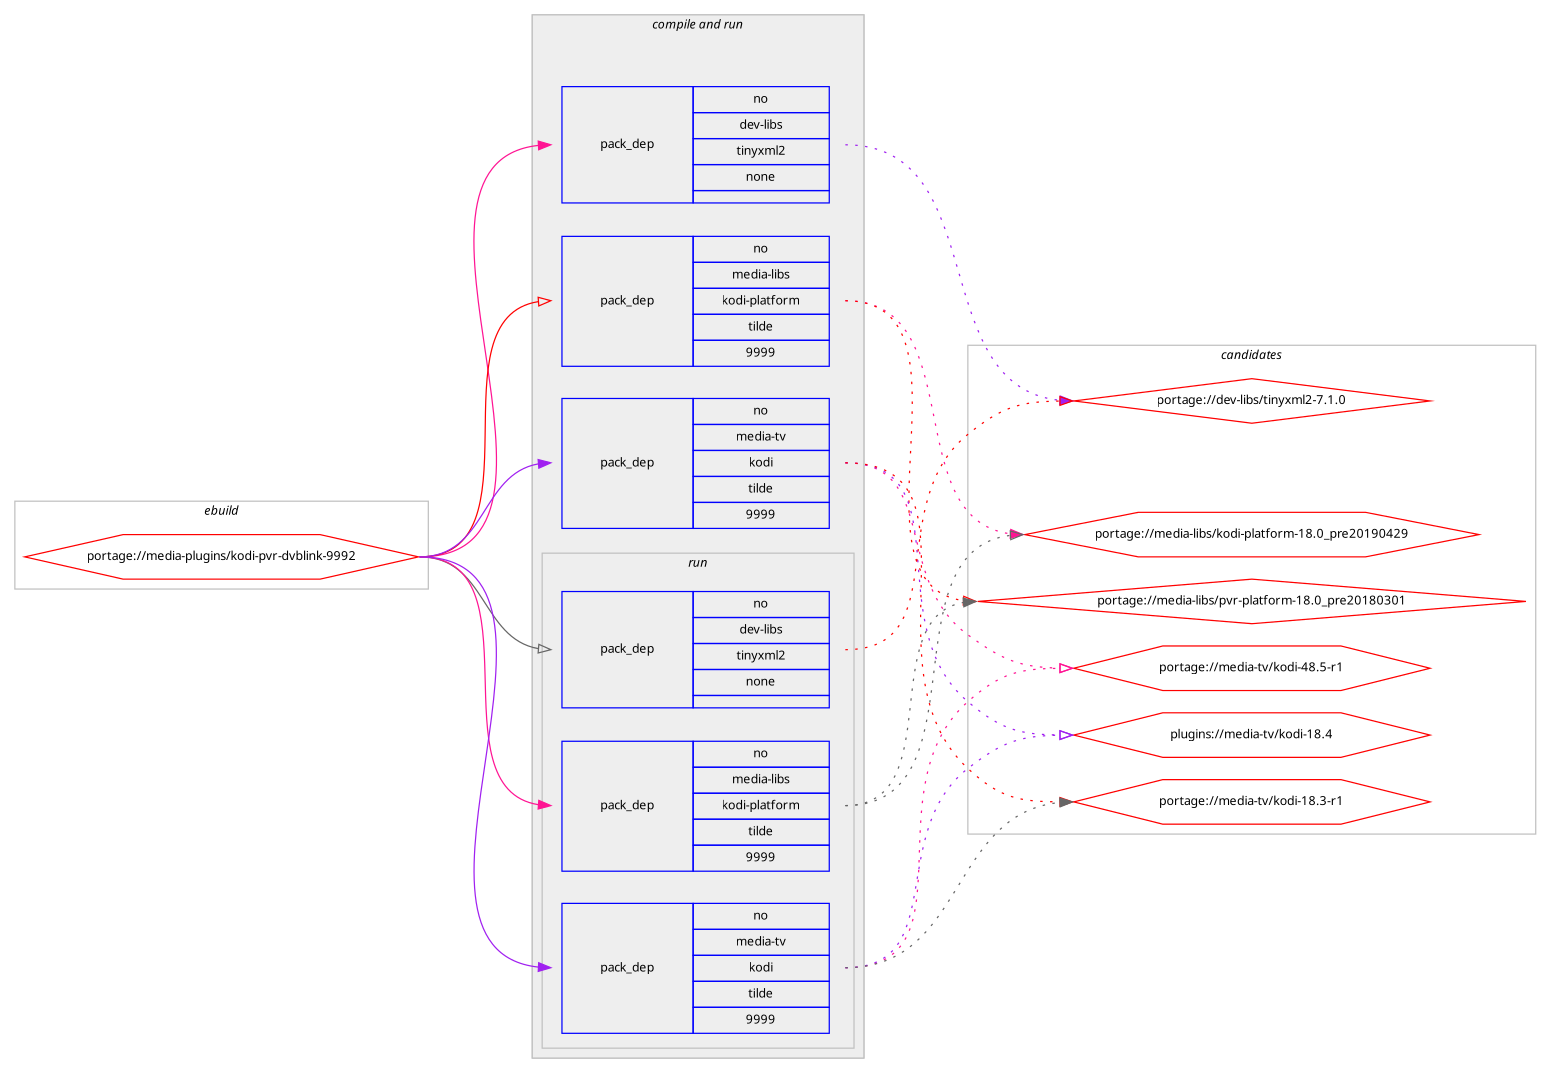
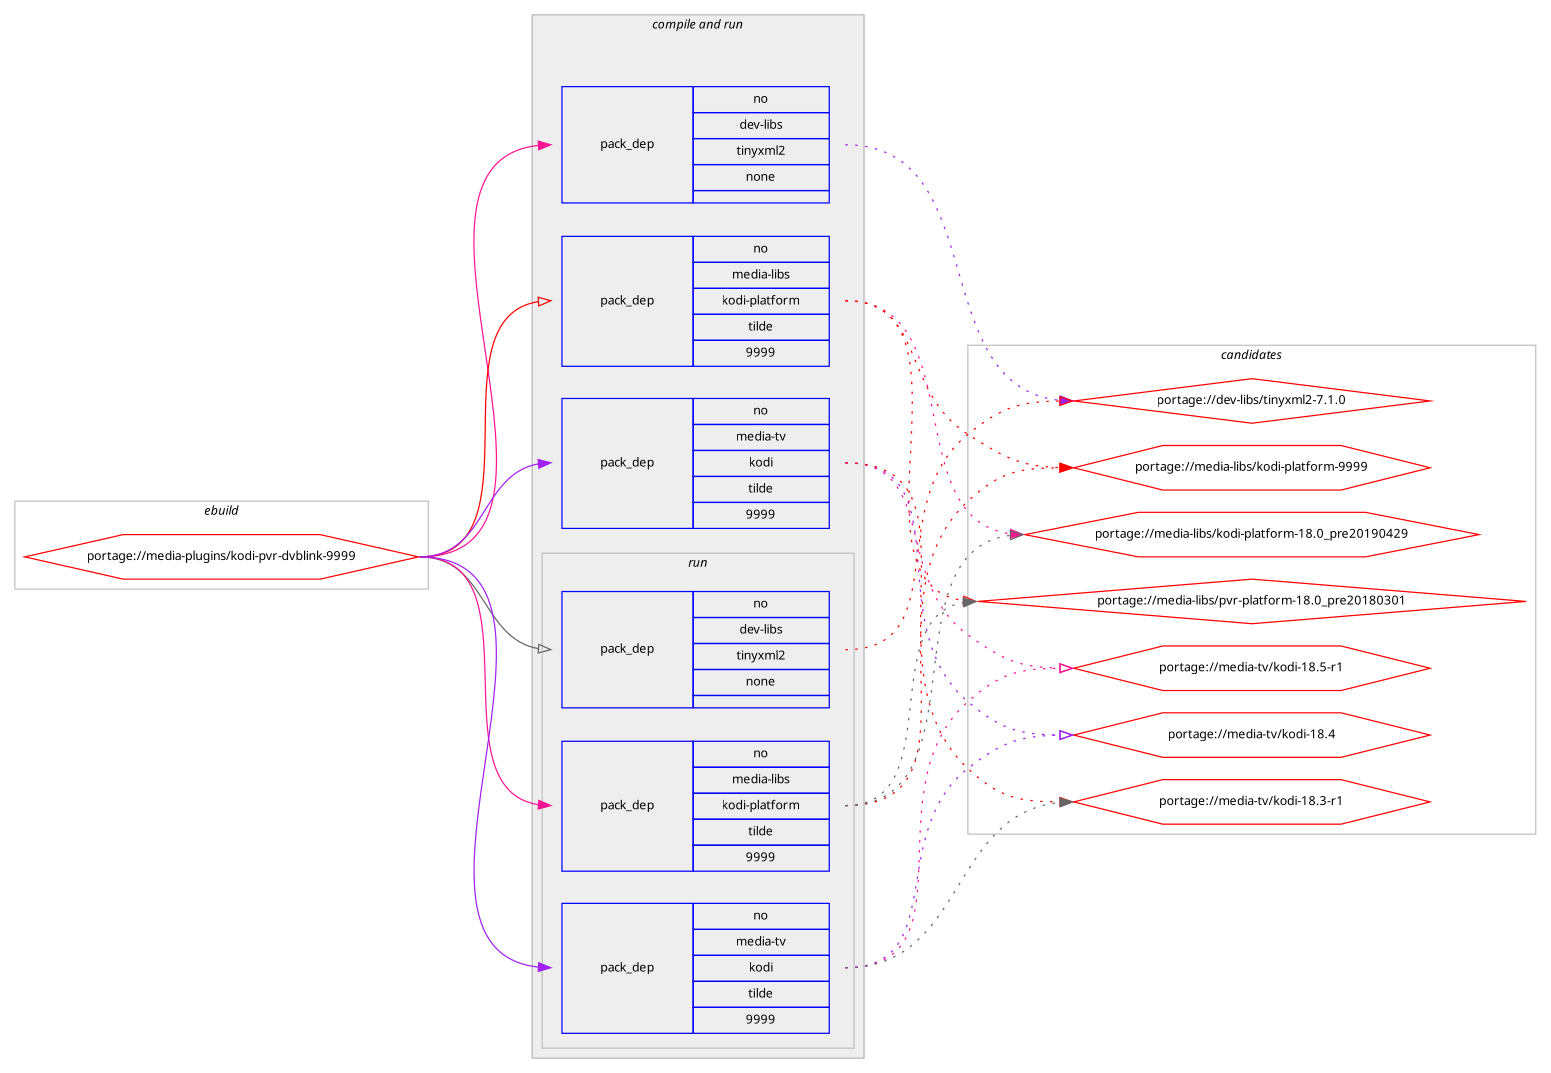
none -> (1252, 468)
(222, 557) -> (222, 557)
(1252, 668) -> (1252, 668)
(1252, 735) -> (1252, 735)
